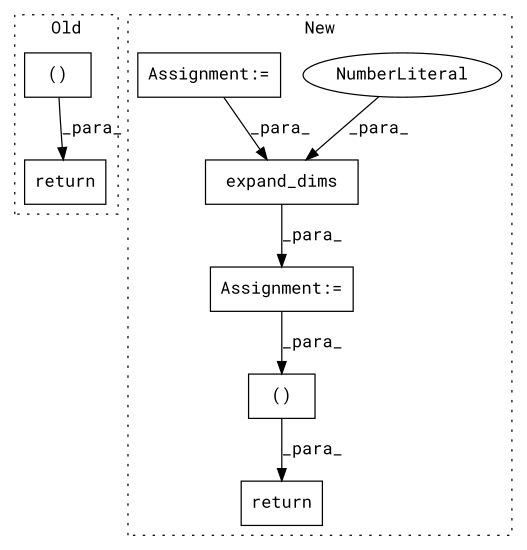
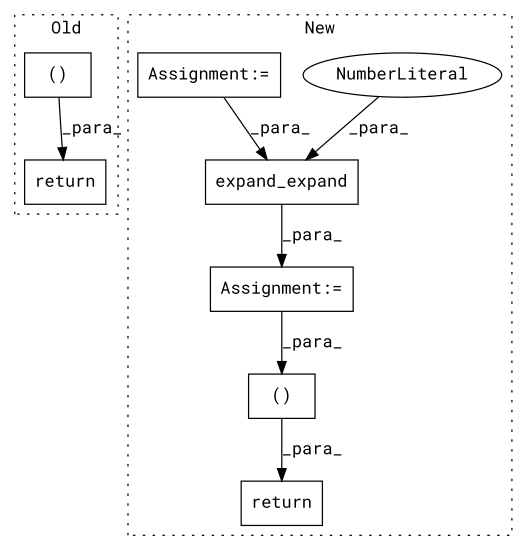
(282, 182) -> (282, 182)
